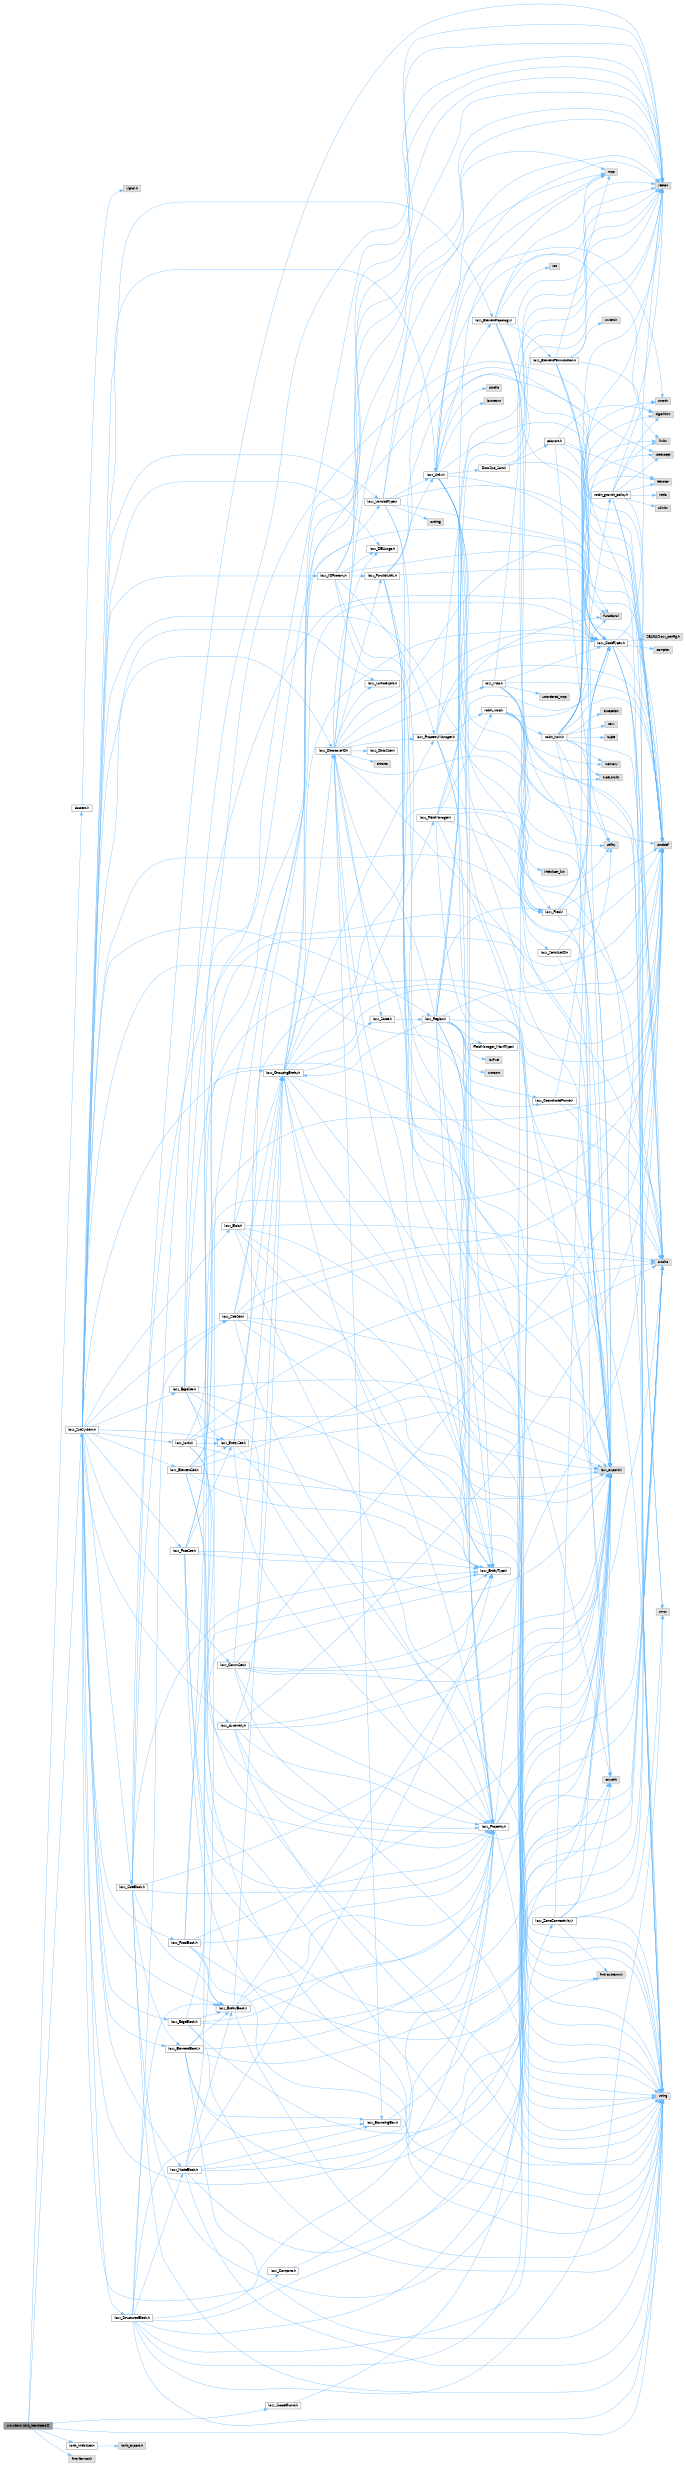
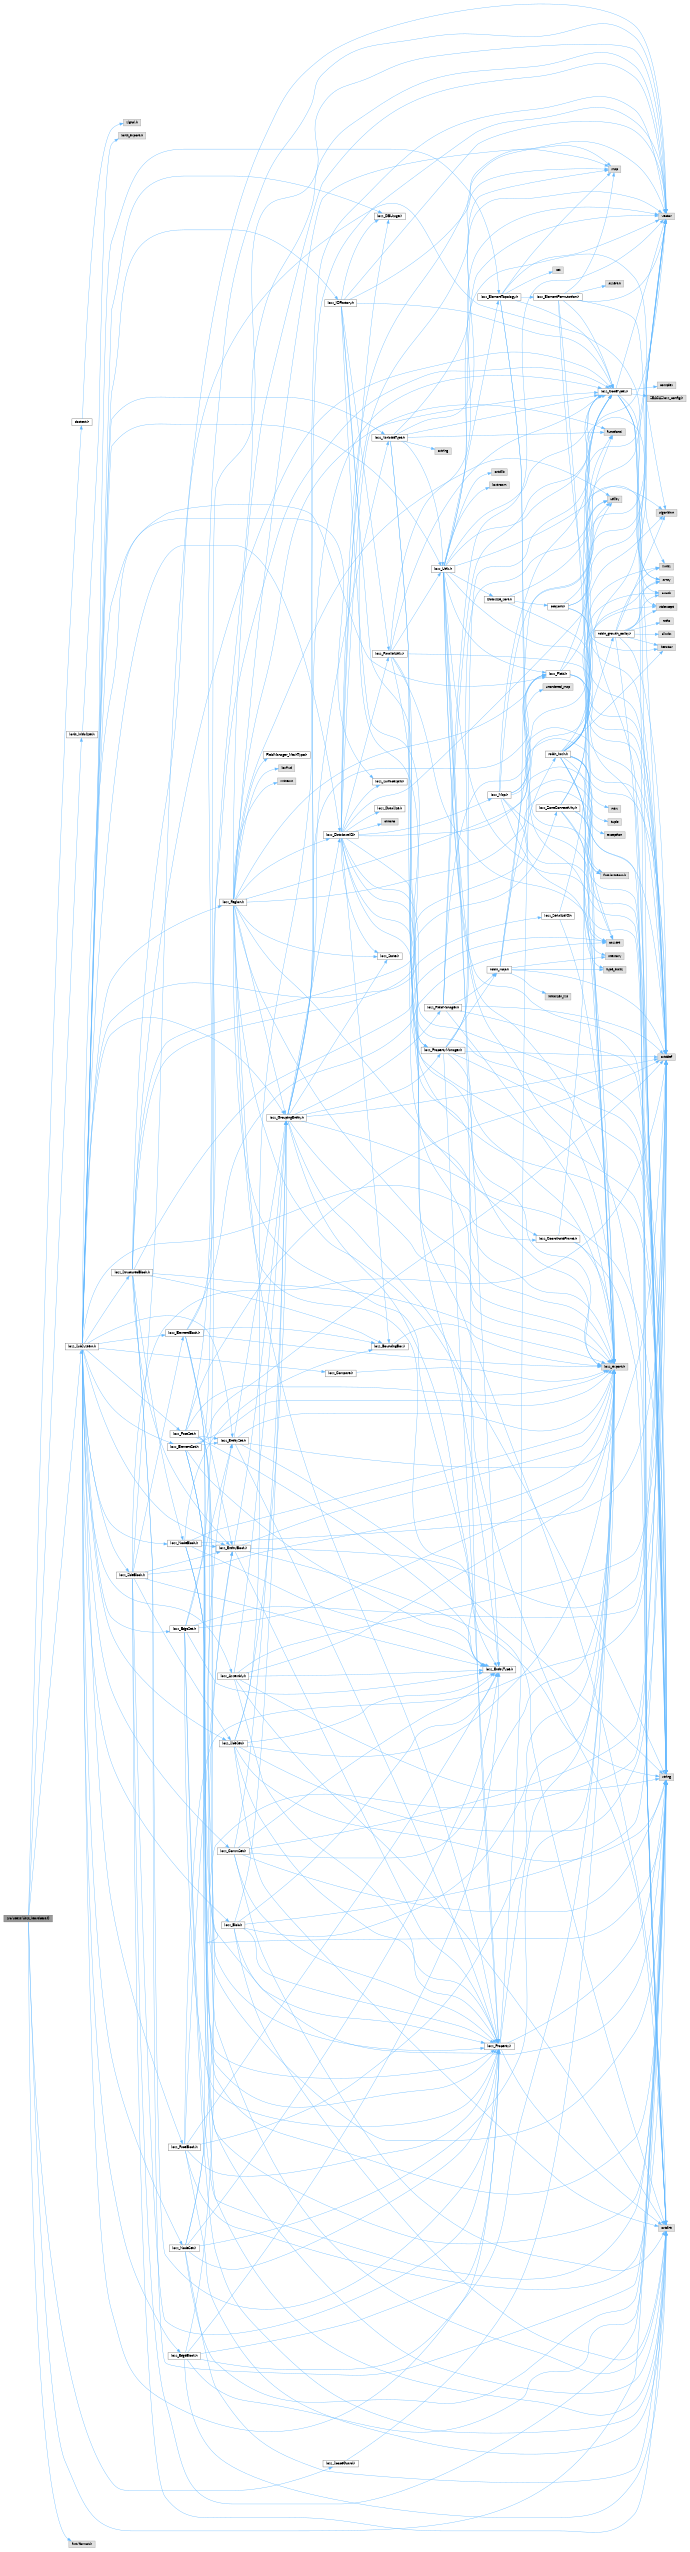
(407, 1019) -> (298, 947)
(184, 1443) -> (184, 2248)
(388, 1448) -> none
